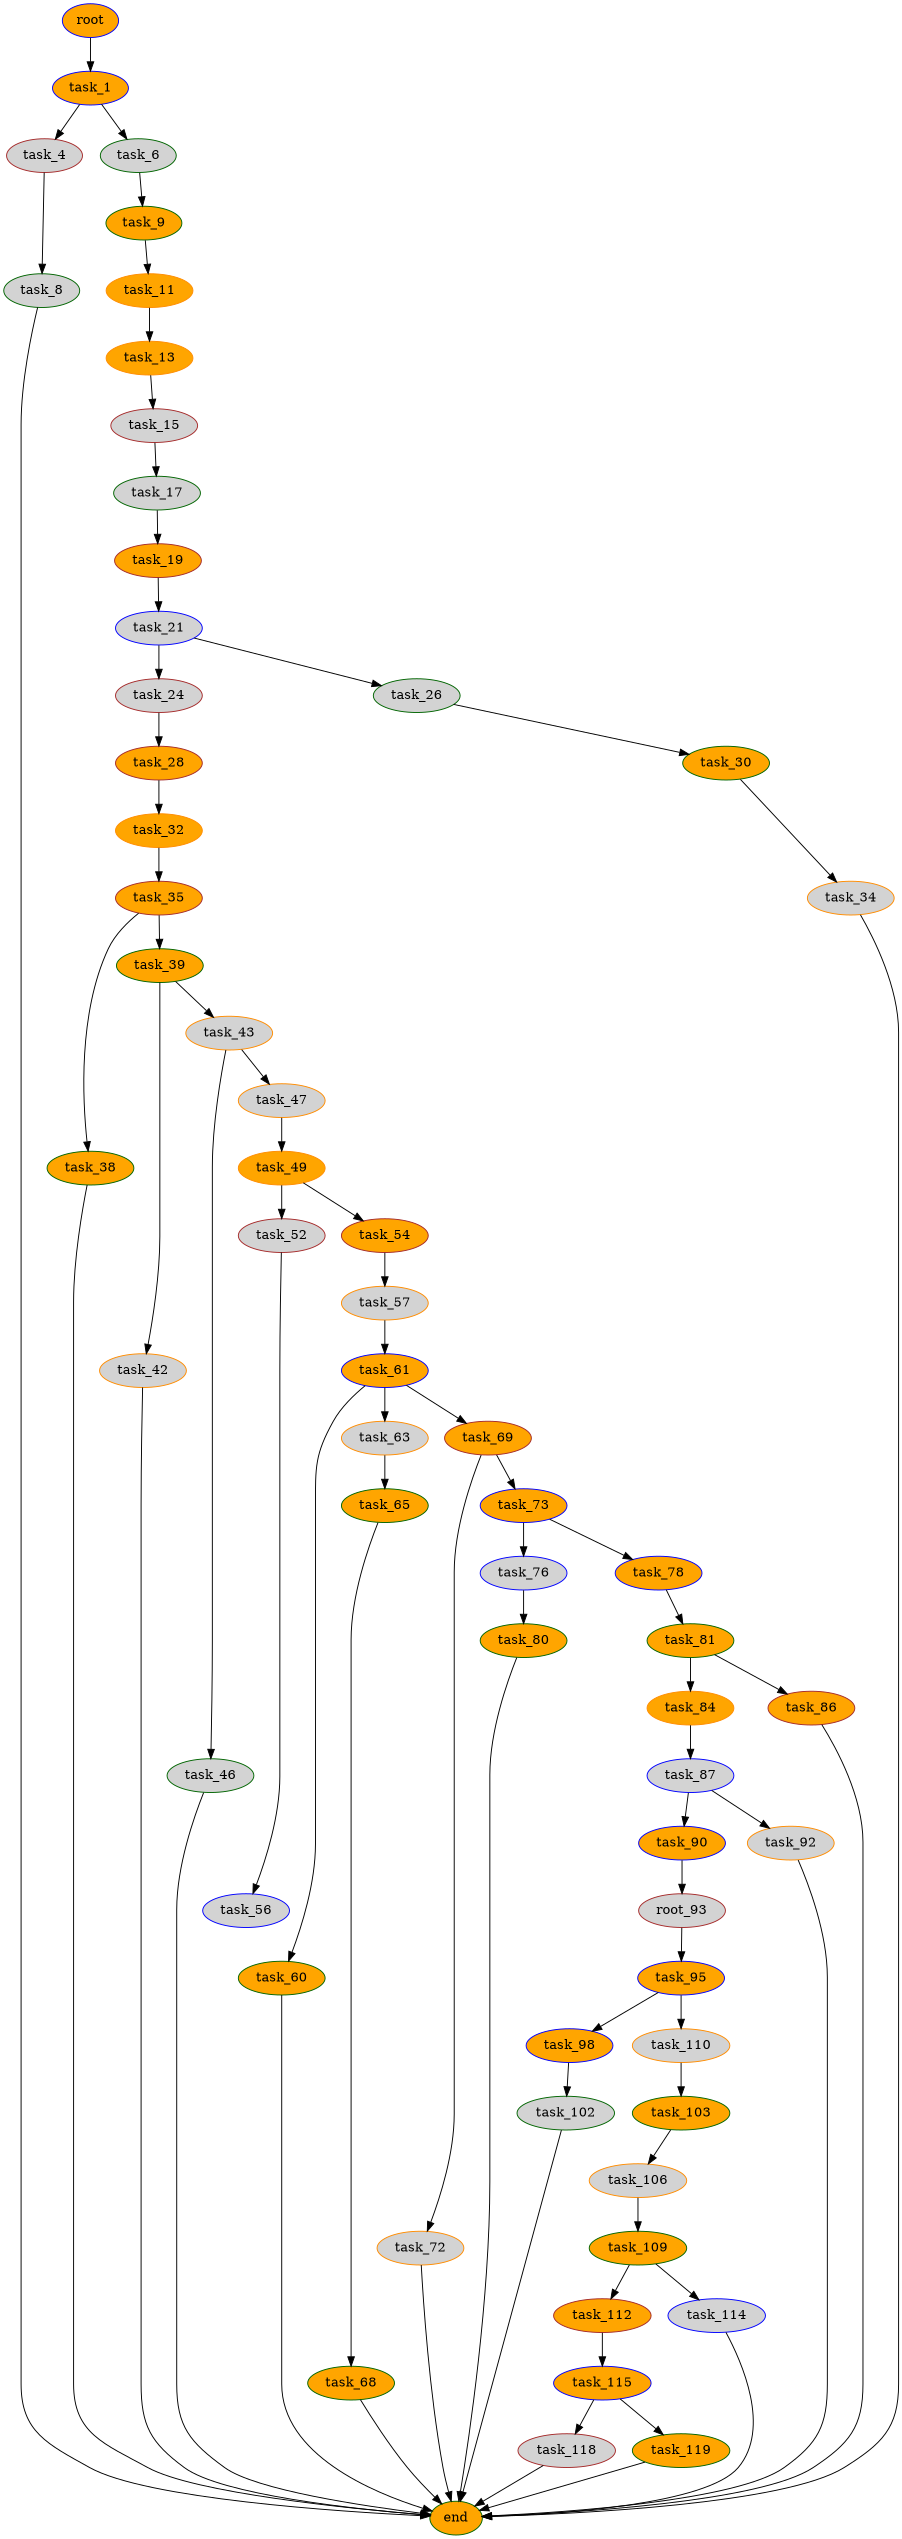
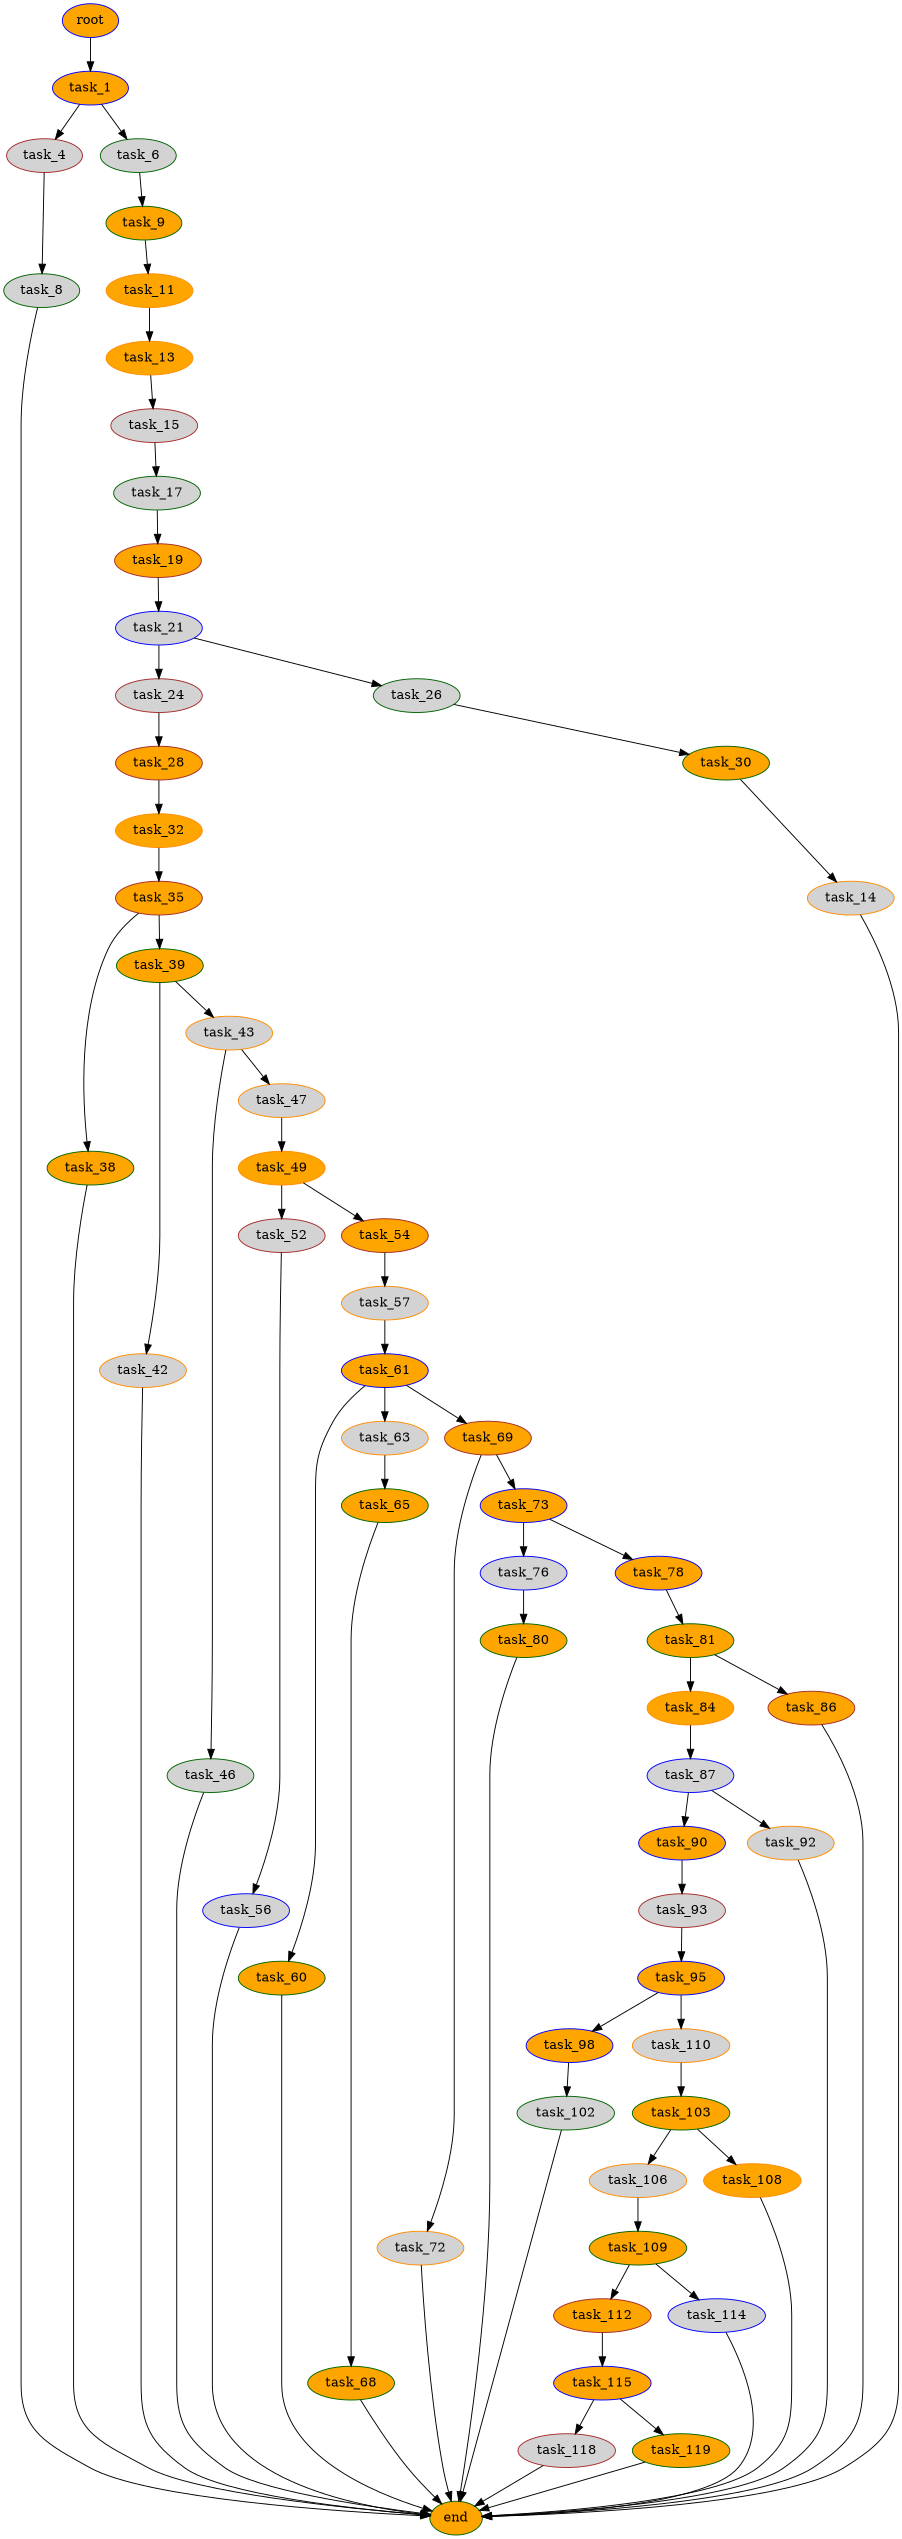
(851, 898) -> (851, 898)
(682, 1911) -> (682, 1911)
none -> (752, 2181)
none -> (212, 2287)
